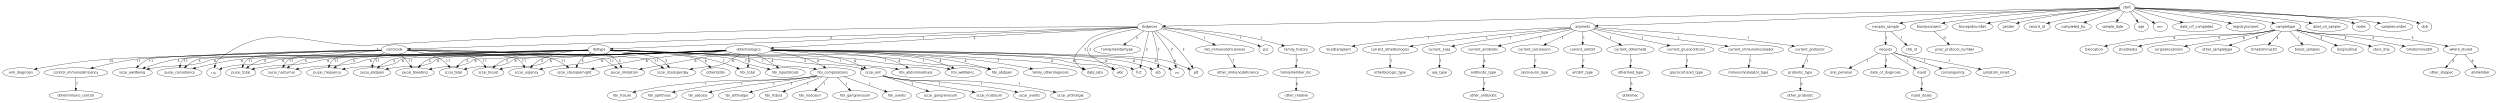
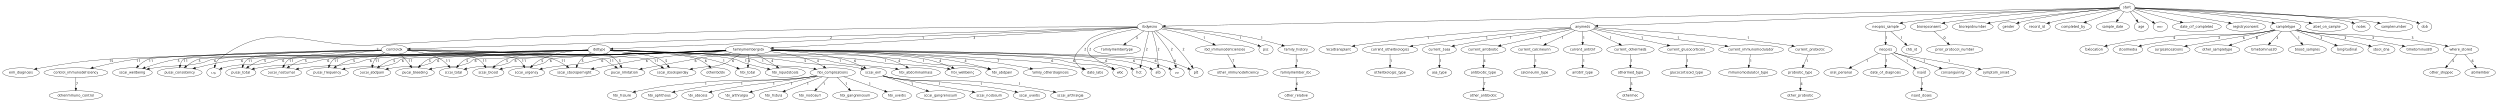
(749, 50) -> (749, 50)
